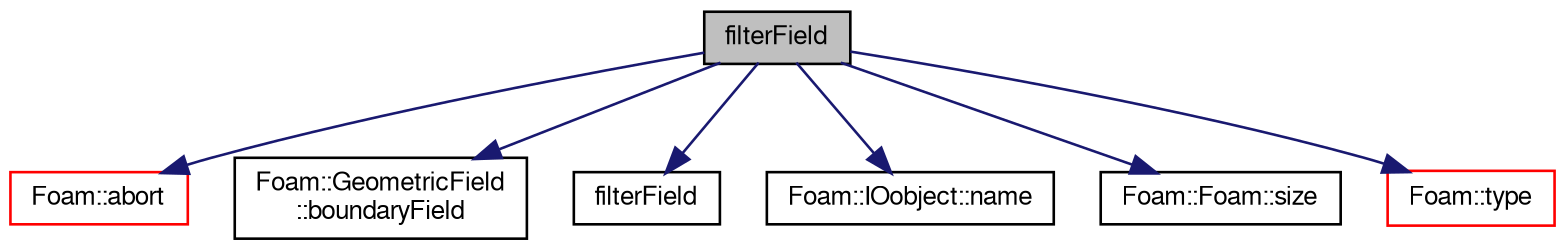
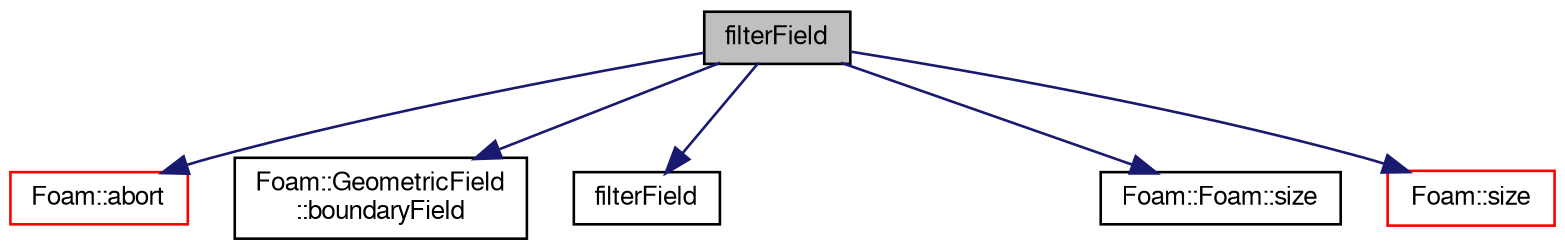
(910, 198) -> none
(1471, 198) -> (1471, 198)
